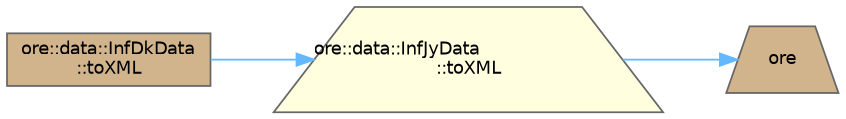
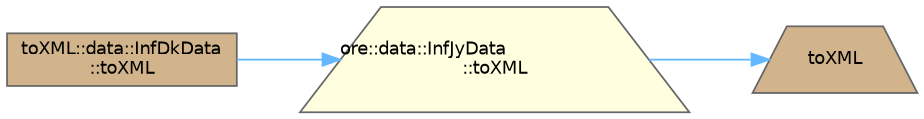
(109, 60) -> (122, 60)
(782, 60) -> (835, 60)
